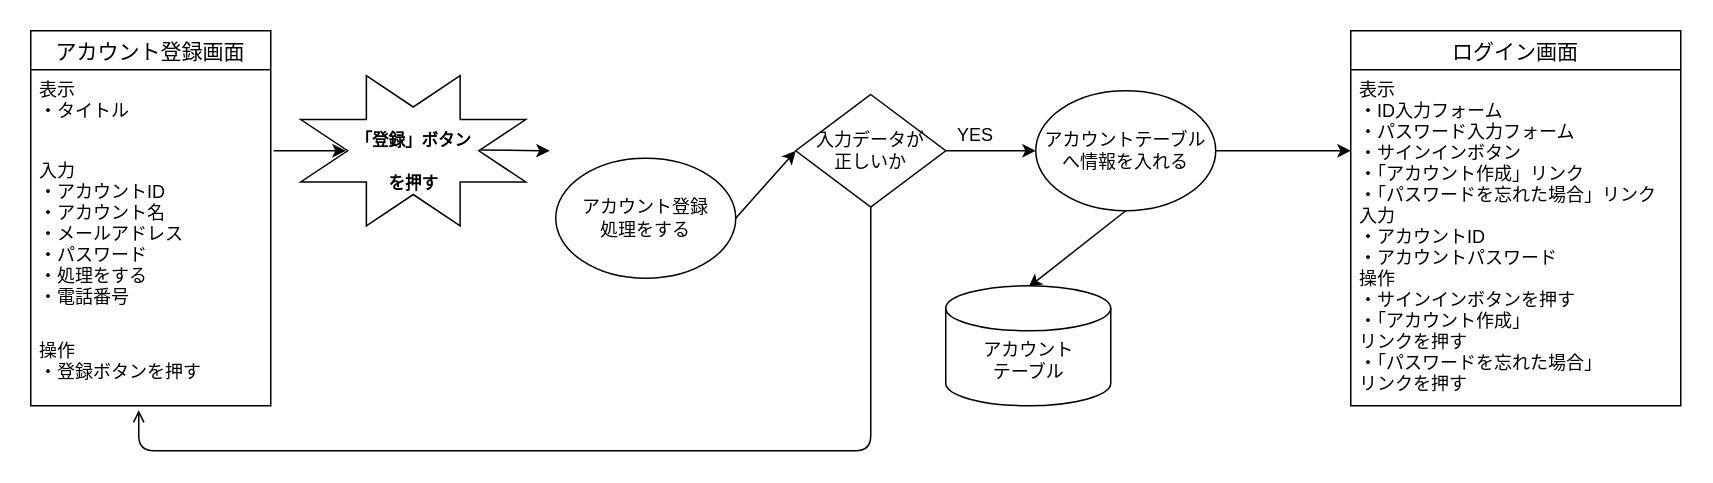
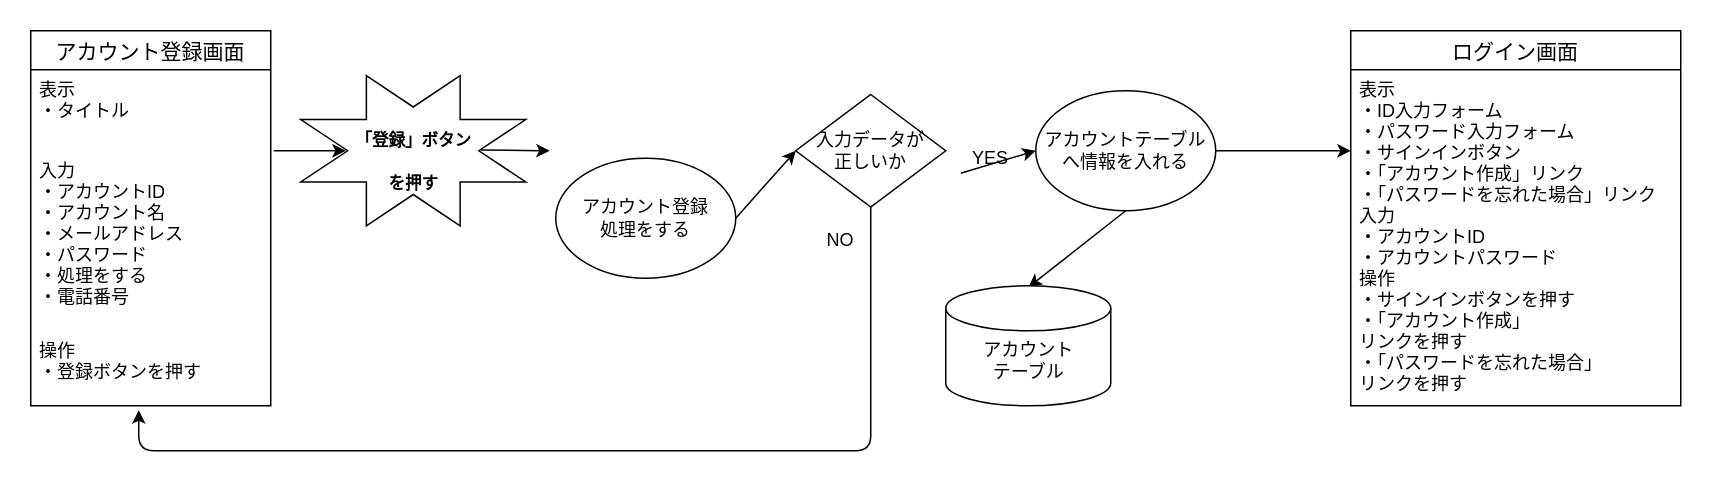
(976, 136) -> (991, 158)
none -> (841, 241)
(139, 419) -> (139, 422)
